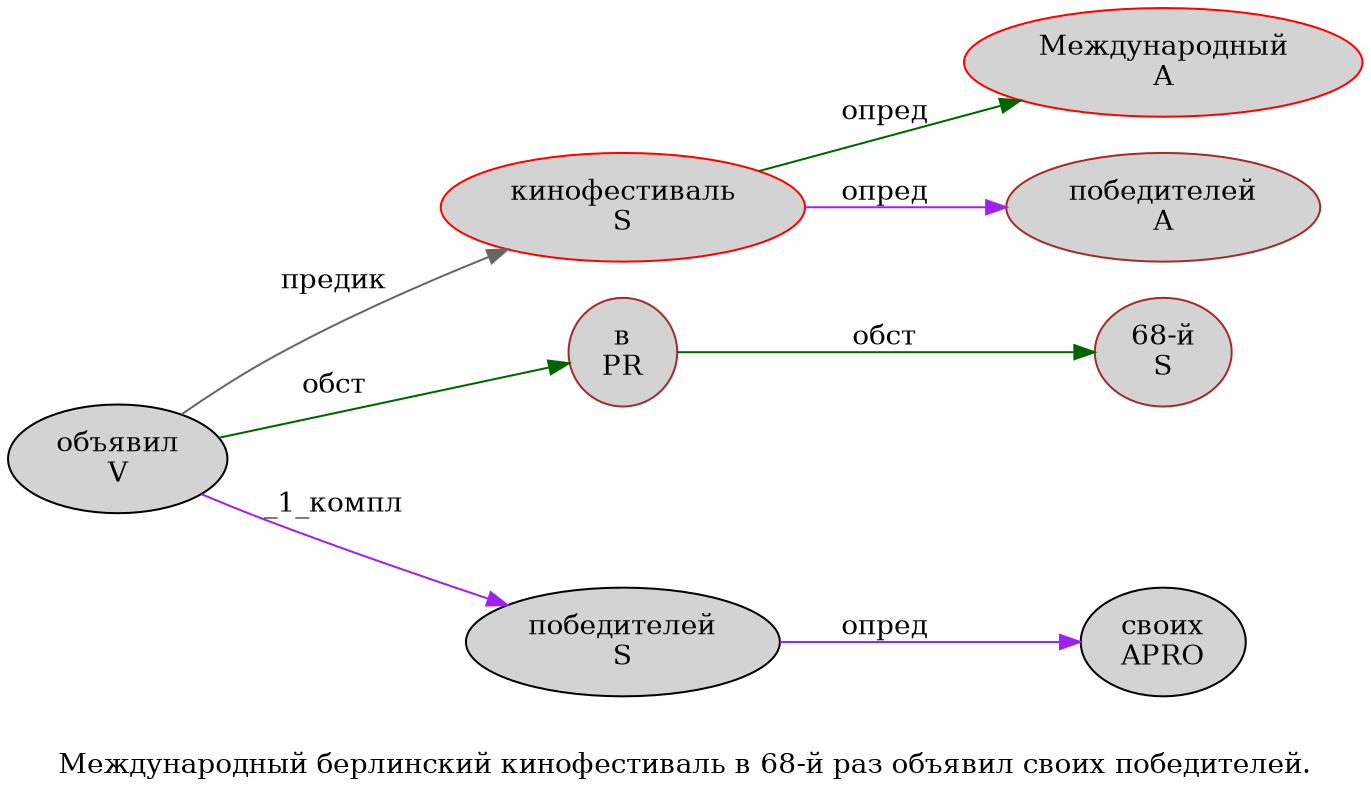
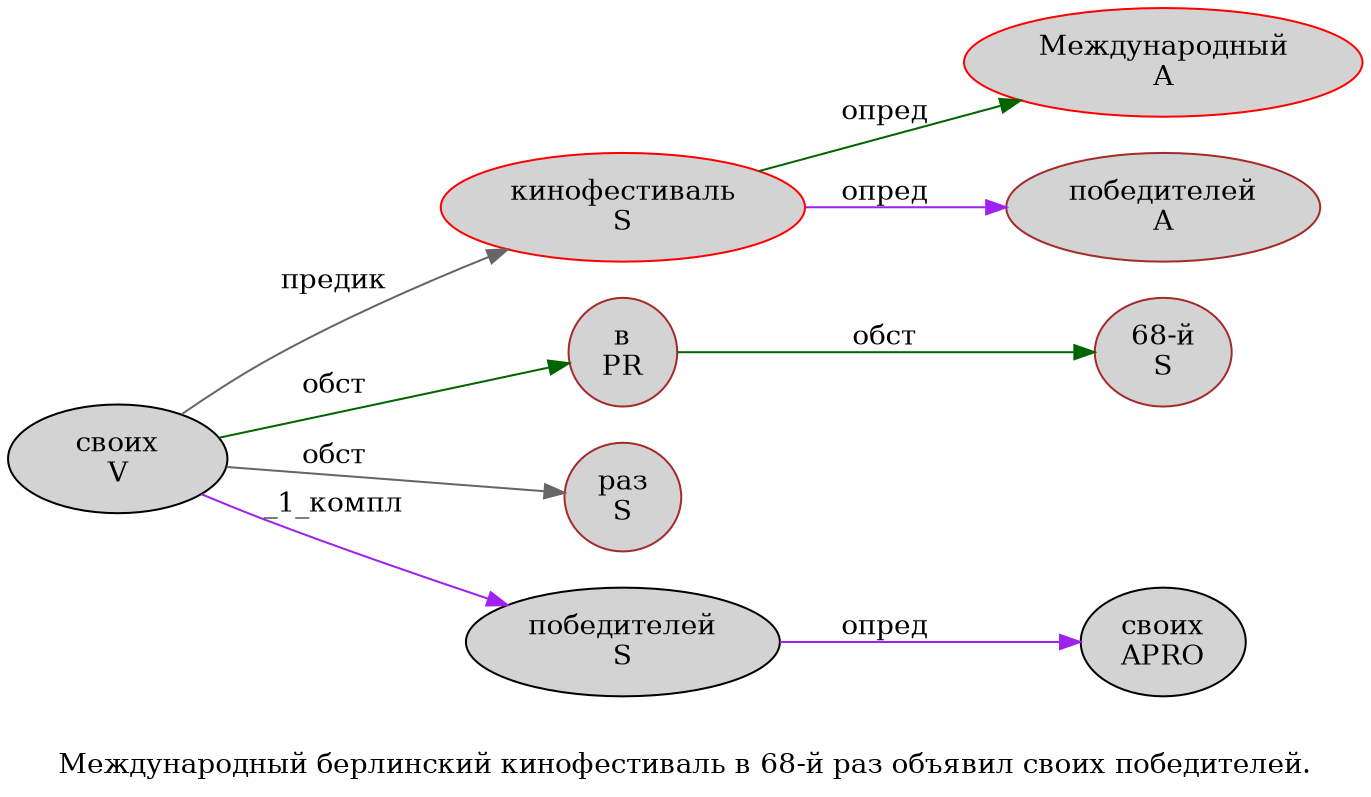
(118, 459) -> (118, 459)
none -> (623, 497)
